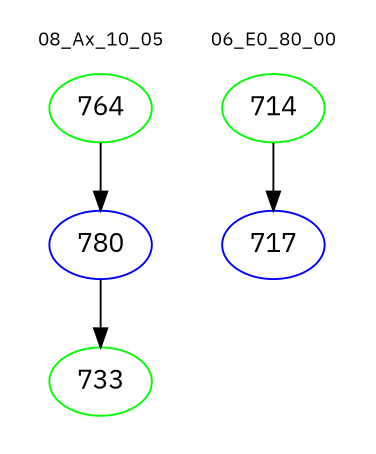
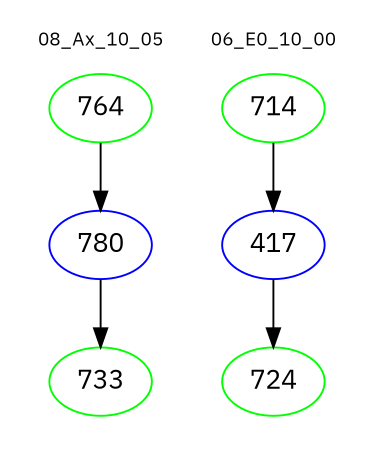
(274, 41) -> (274, 41)
(273, 245) -> (273, 245)
none -> (273, 382)
